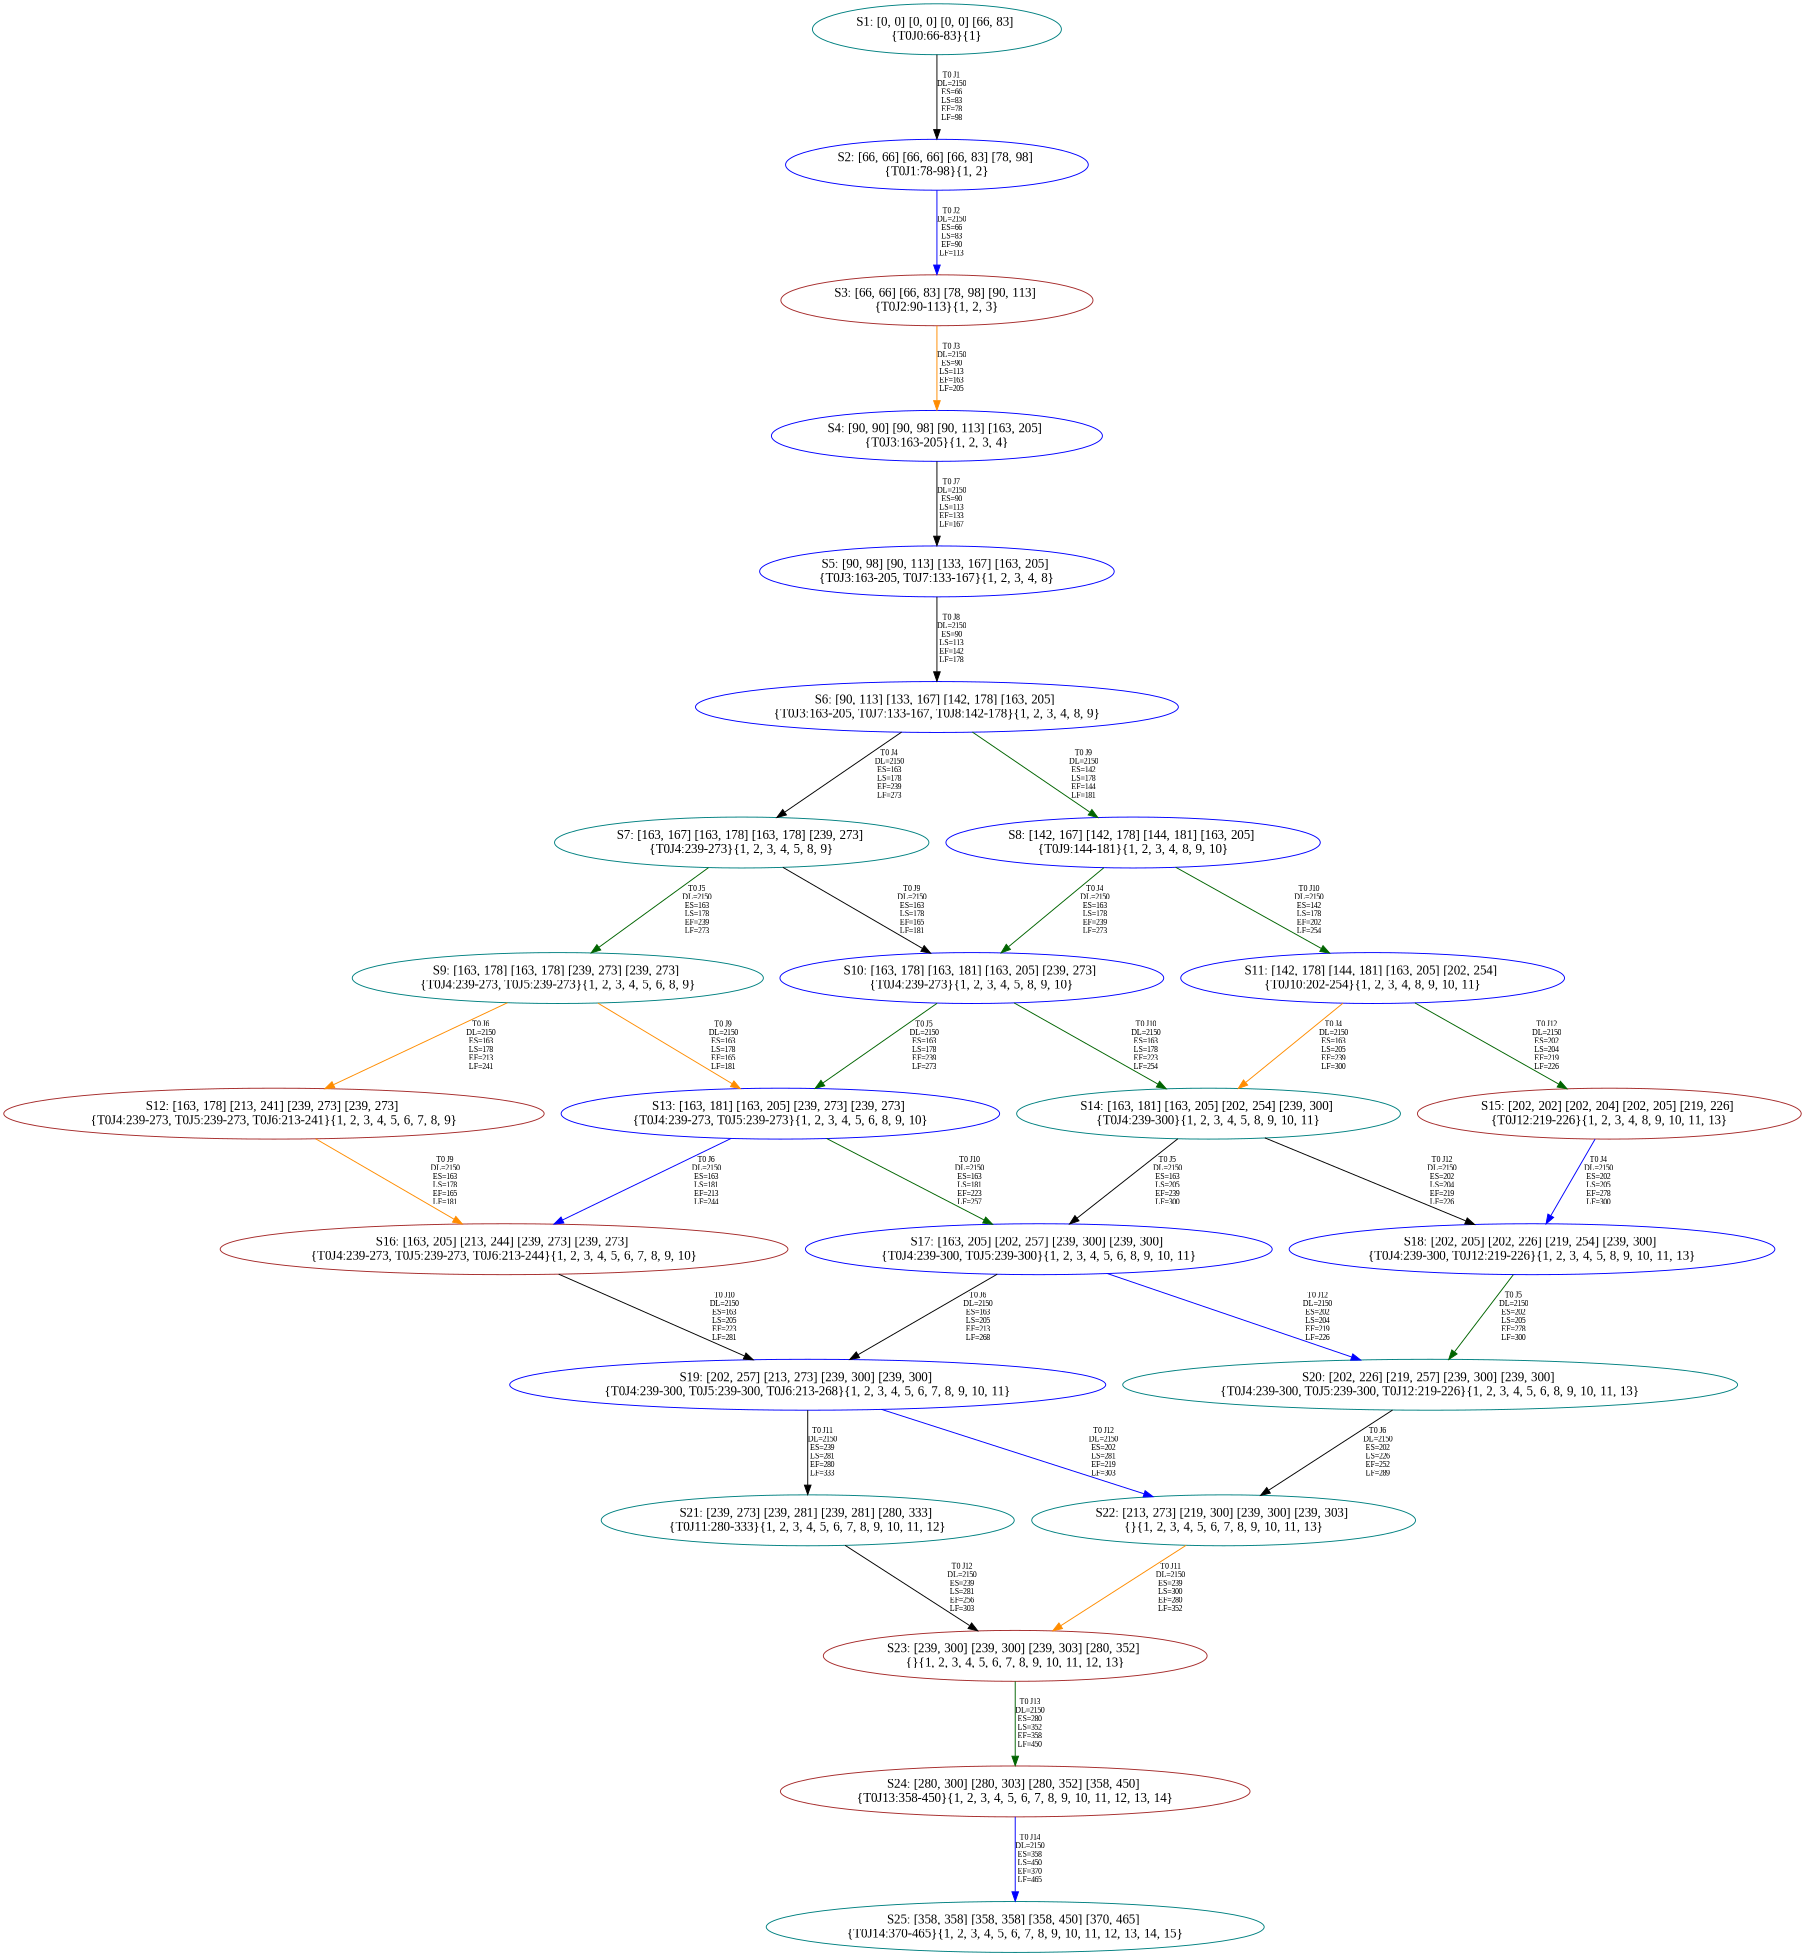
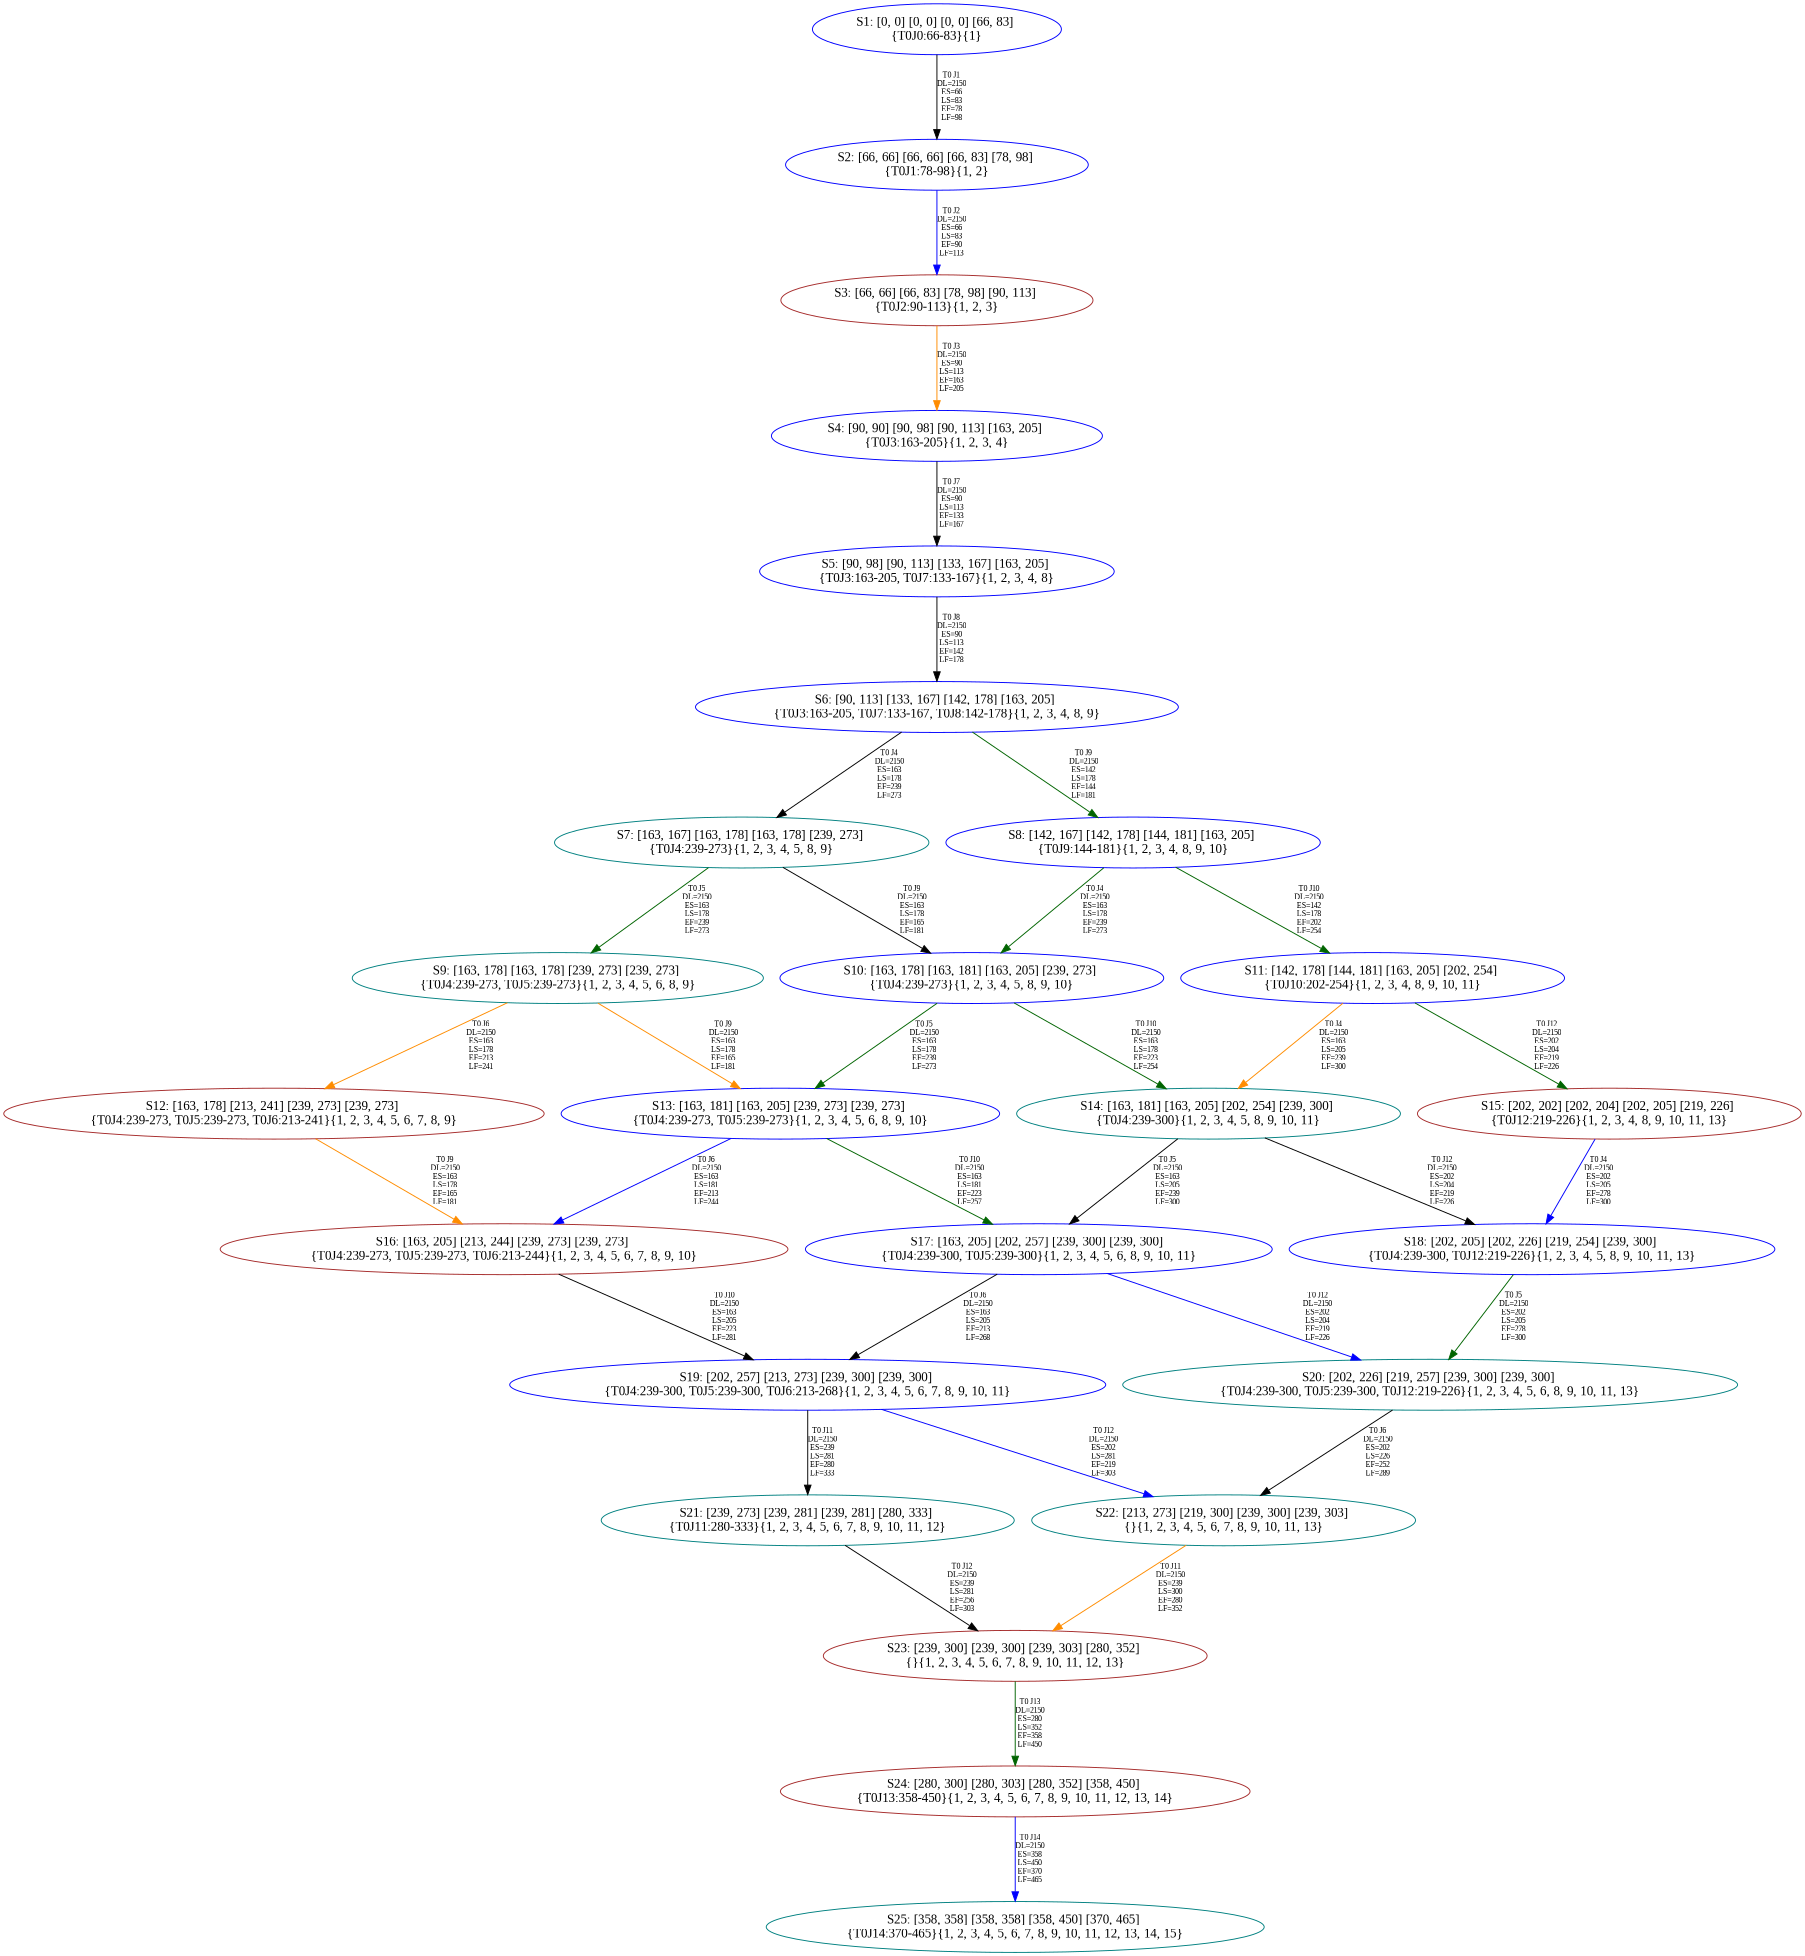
(937, 29) -> (937, 29)
